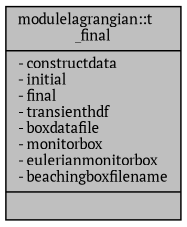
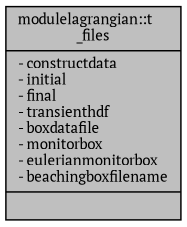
(93, 36) -> (93, 36)
